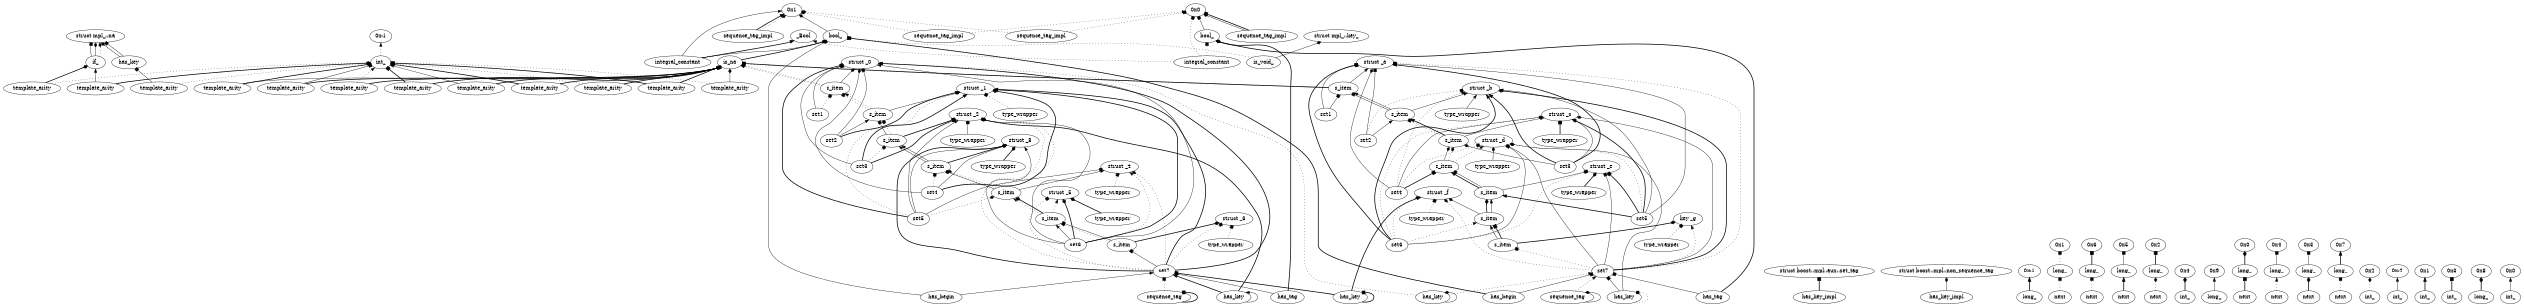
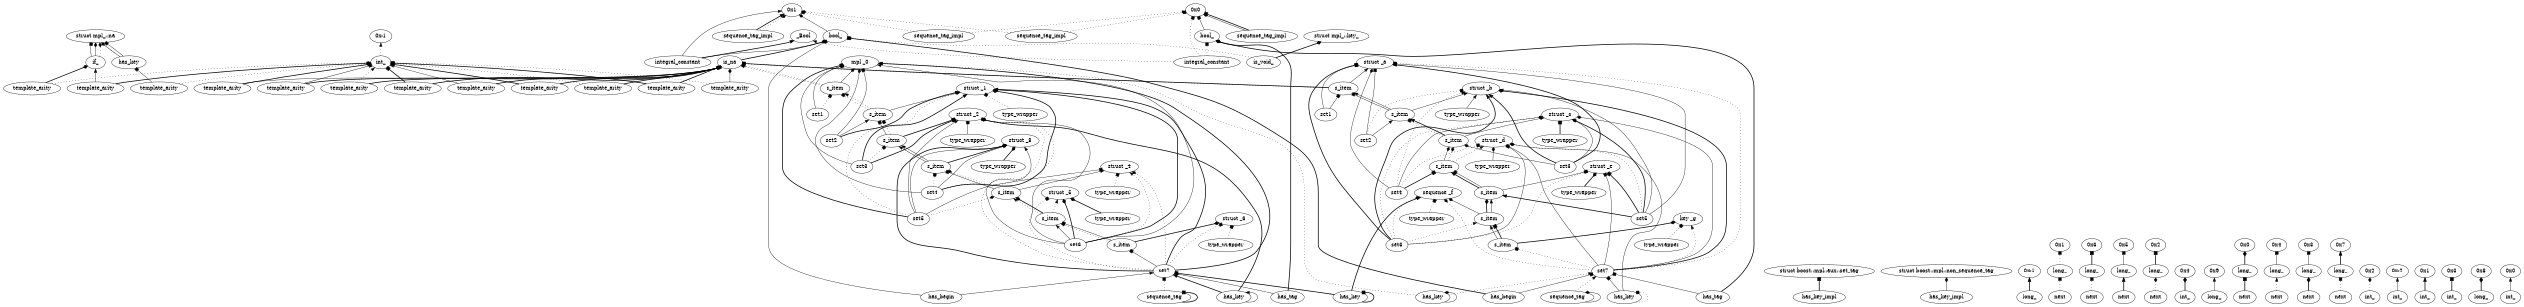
(1296, 51) -> (1296, 51)
(860, 62) -> (860, 62)
(1438, 193) -> (1438, 193)
